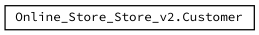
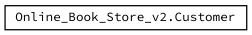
(130, 18) -> (126, 18)
